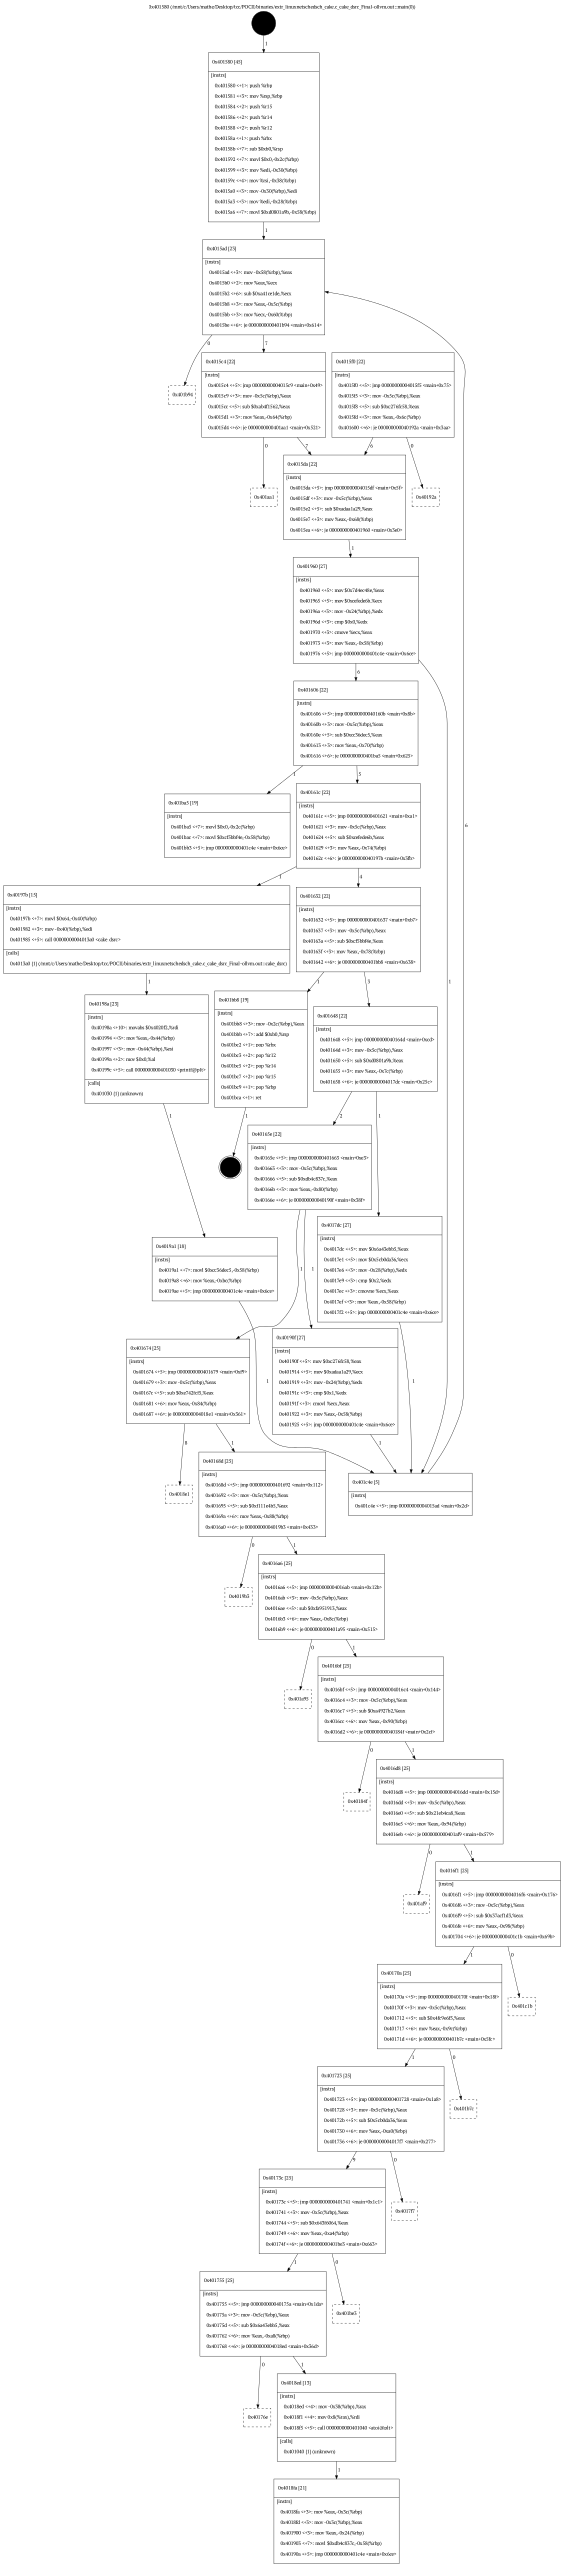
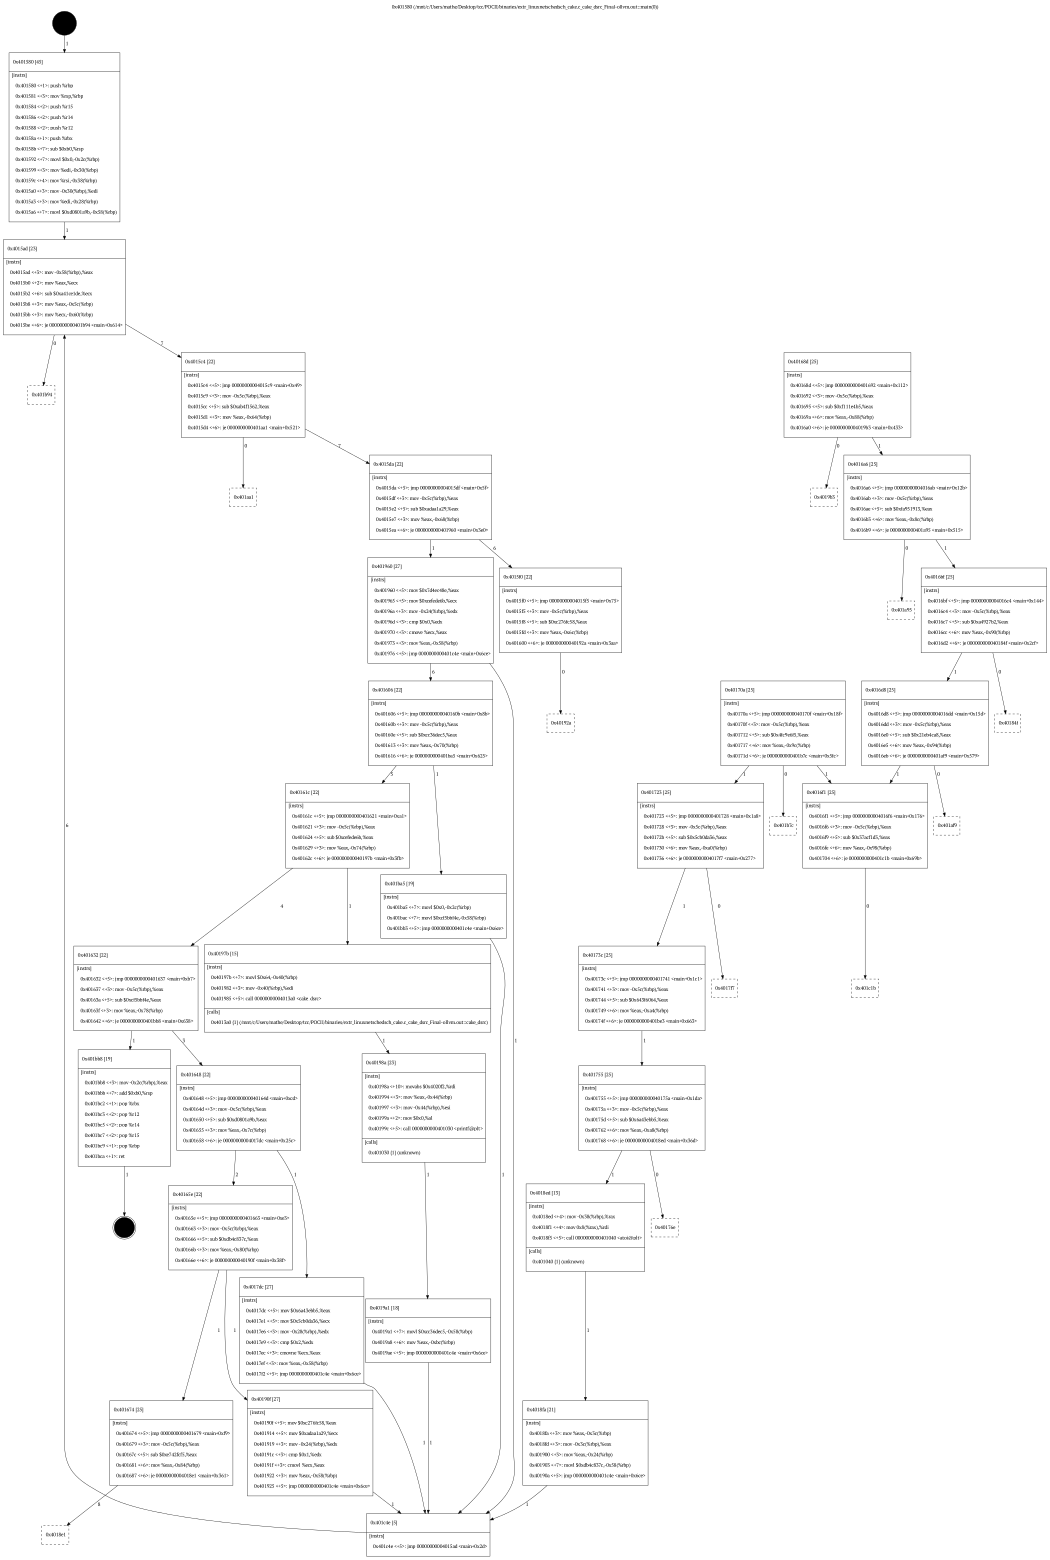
(370, 445) -> (494, 553)
none -> (500, 1230)
(224, 1436) -> none
none -> (522, 1505)
(470, 1954) -> (823, 773)
(354, 2160) -> (683, 906)
(346, 2314) -> none
